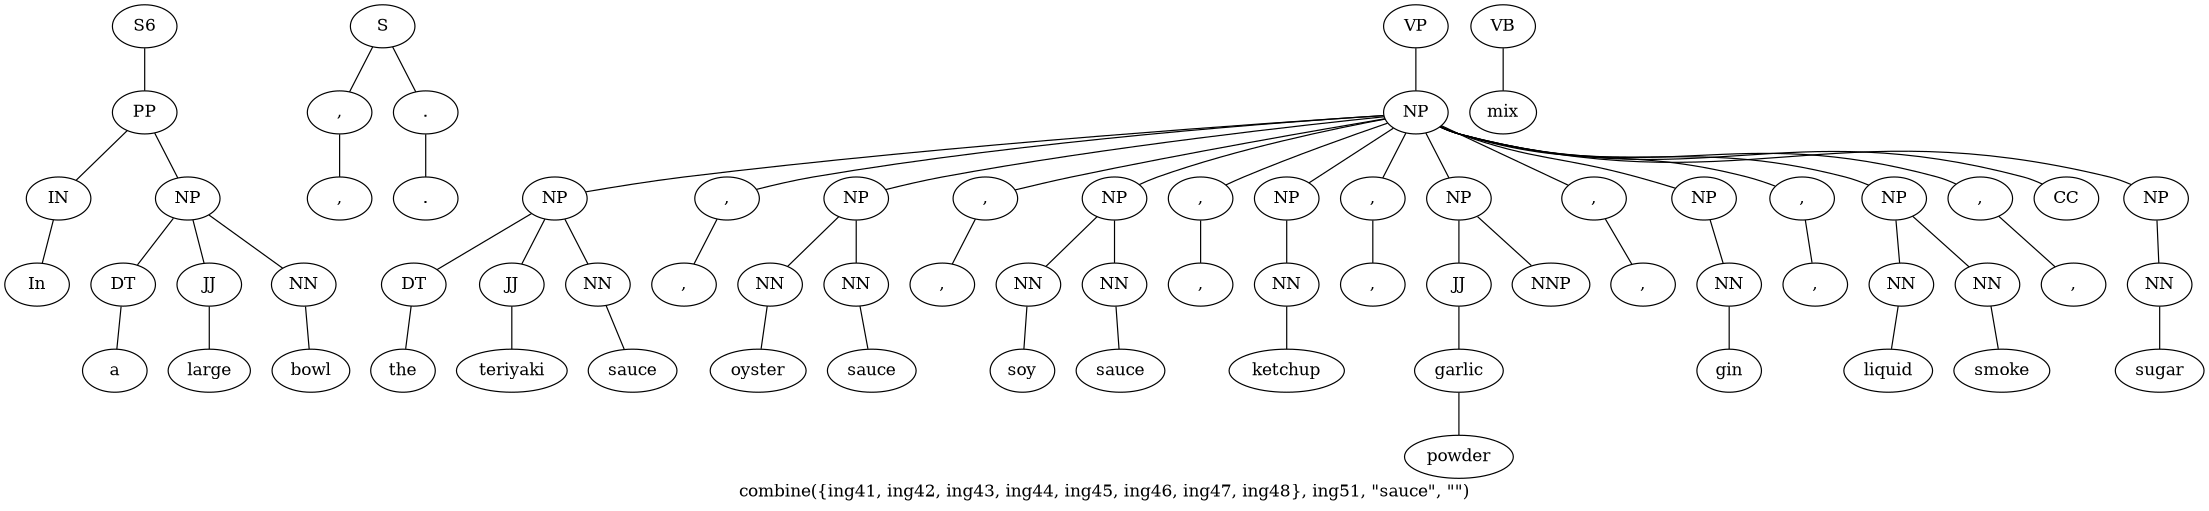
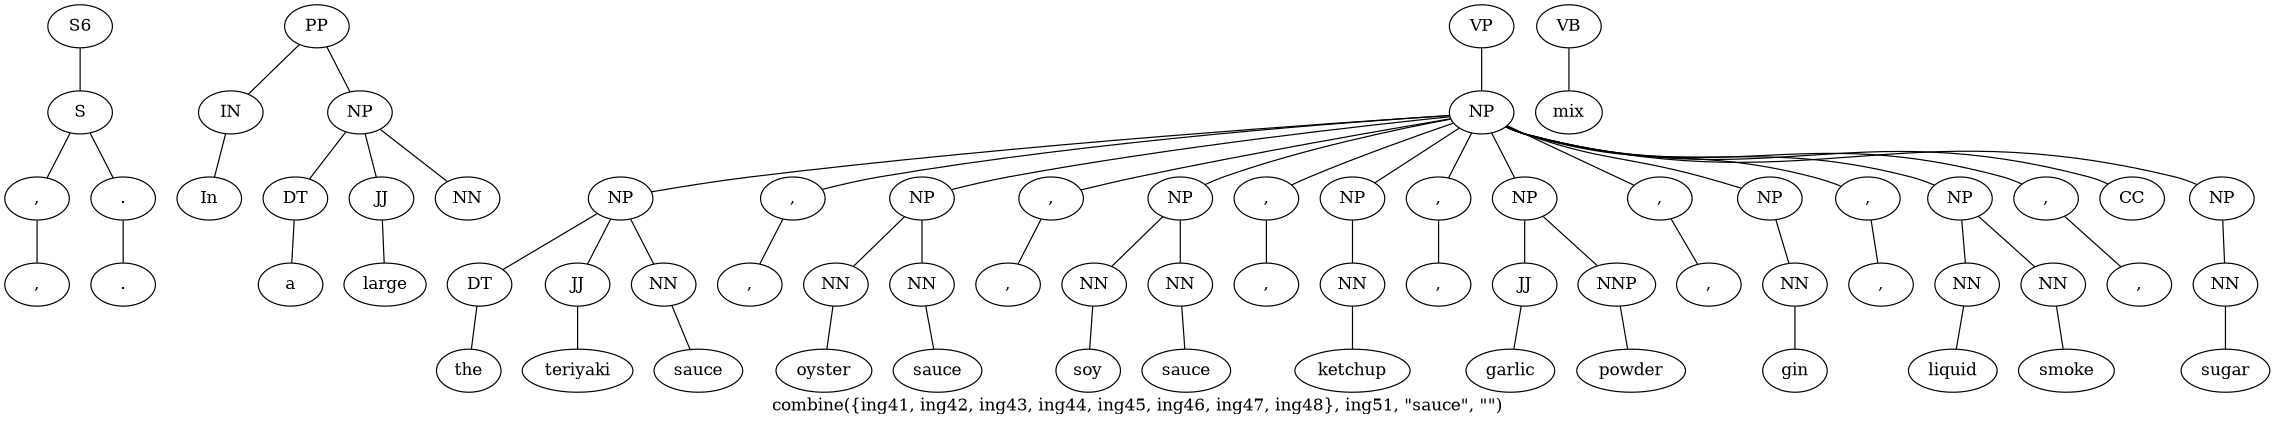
(145, 69) -> (80, 69)
(311, 371) -> none
(1459, 414) -> (1624, 327)
